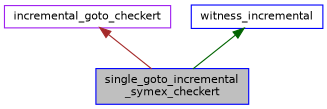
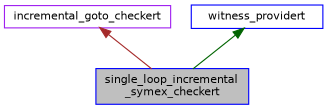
(257, 17) -> (257, 17)
(172, 86) -> (172, 86)
